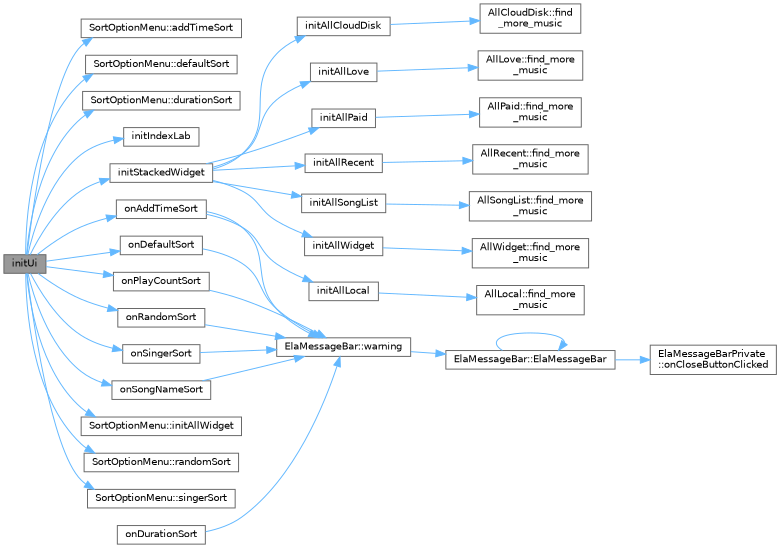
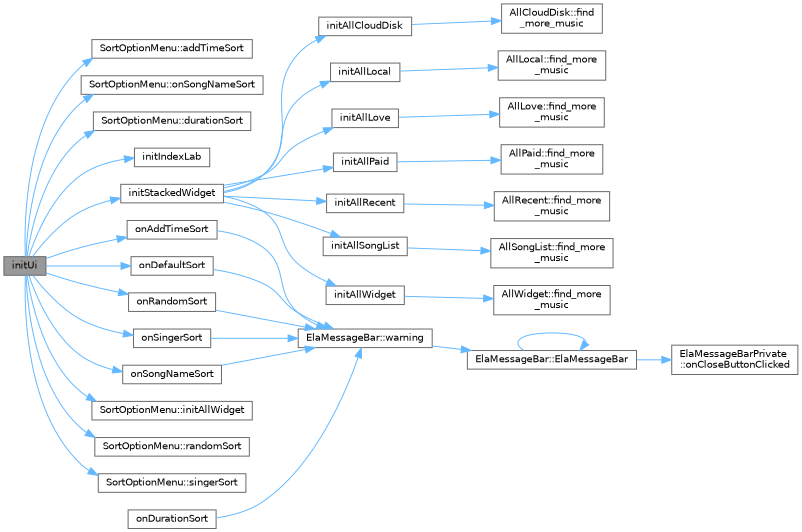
(161, 65) -> (172, 85)
(264, 252) -> (289, 112)
(161, 282) -> none
